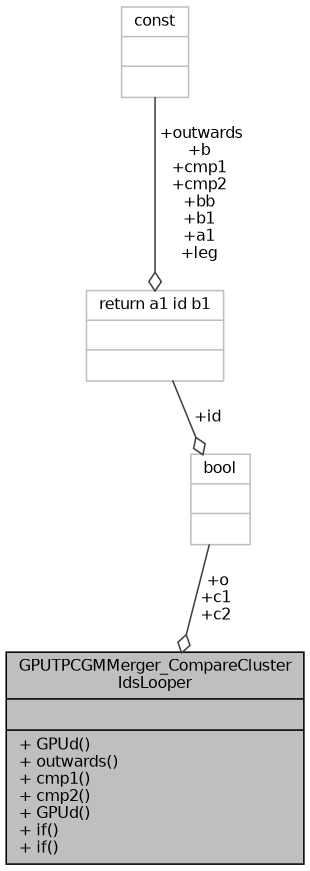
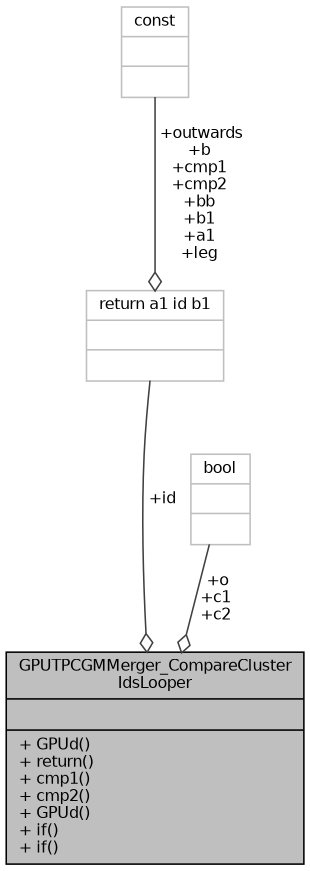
(184, 409) -> (143, 507)
(69, 762) -> (57, 762)
